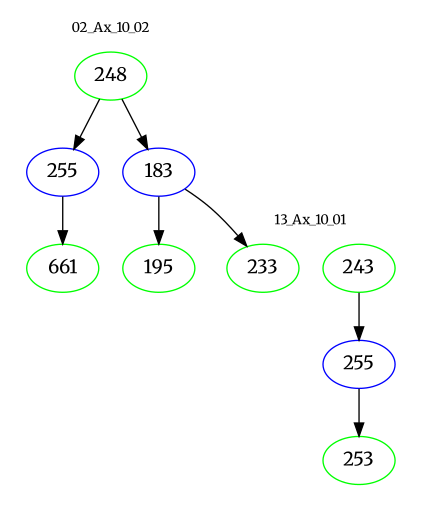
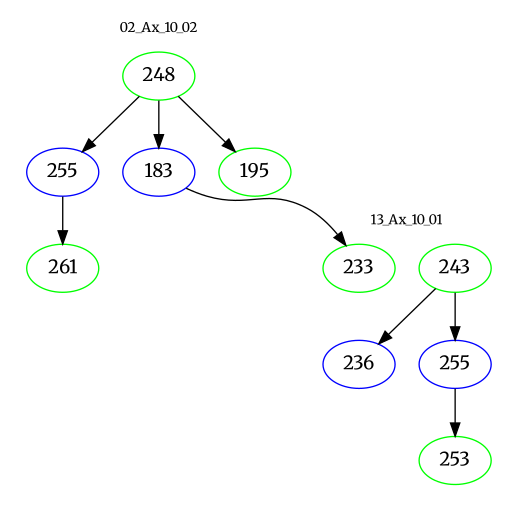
(159, 214) -> (202, 119)
(63, 268) -> (63, 268)
none -> (359, 364)
